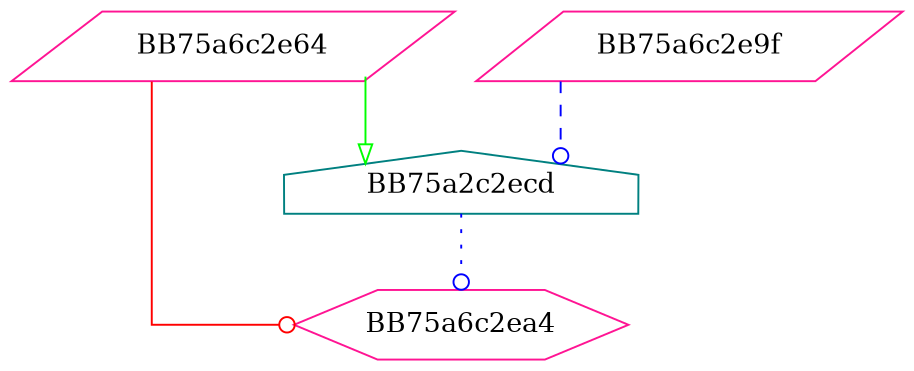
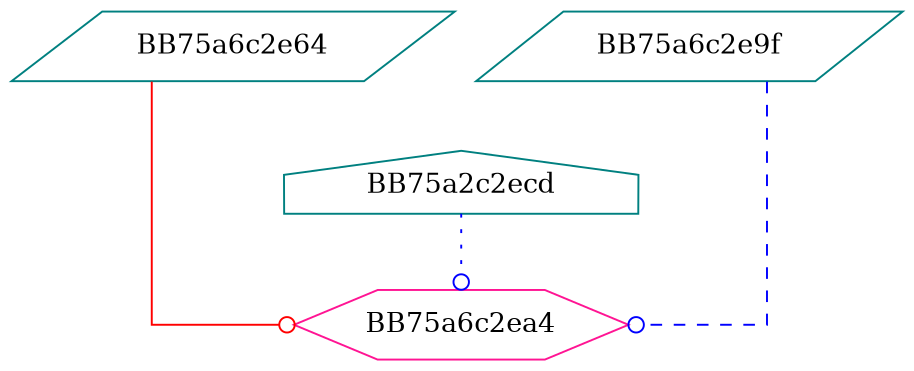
(233, 46) -> (233, 46)
(689, 46) -> (689, 46)
(365, 110) -> none
(561, 115) -> (767, 265)
